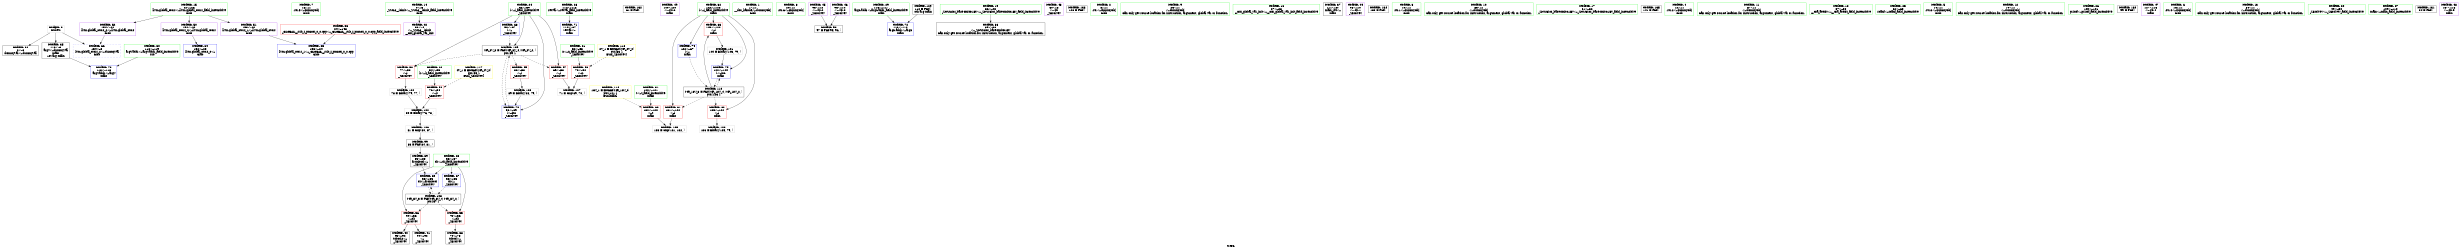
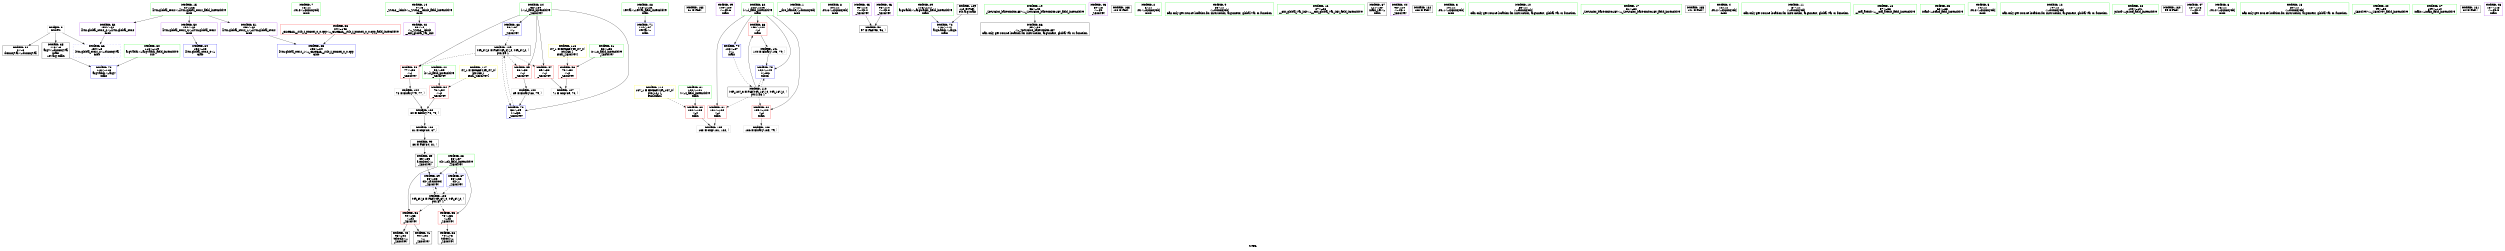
(522, 31) -> (536, 40)
(721, 76) -> (765, 76)
